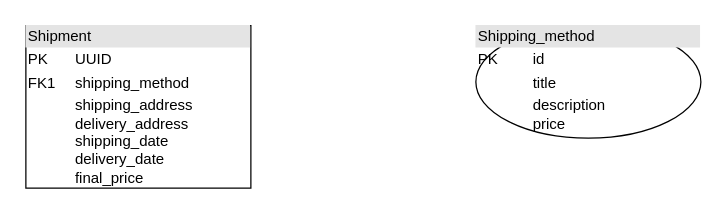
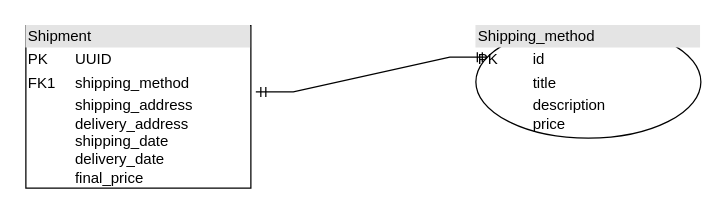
none -> (370, 75)
